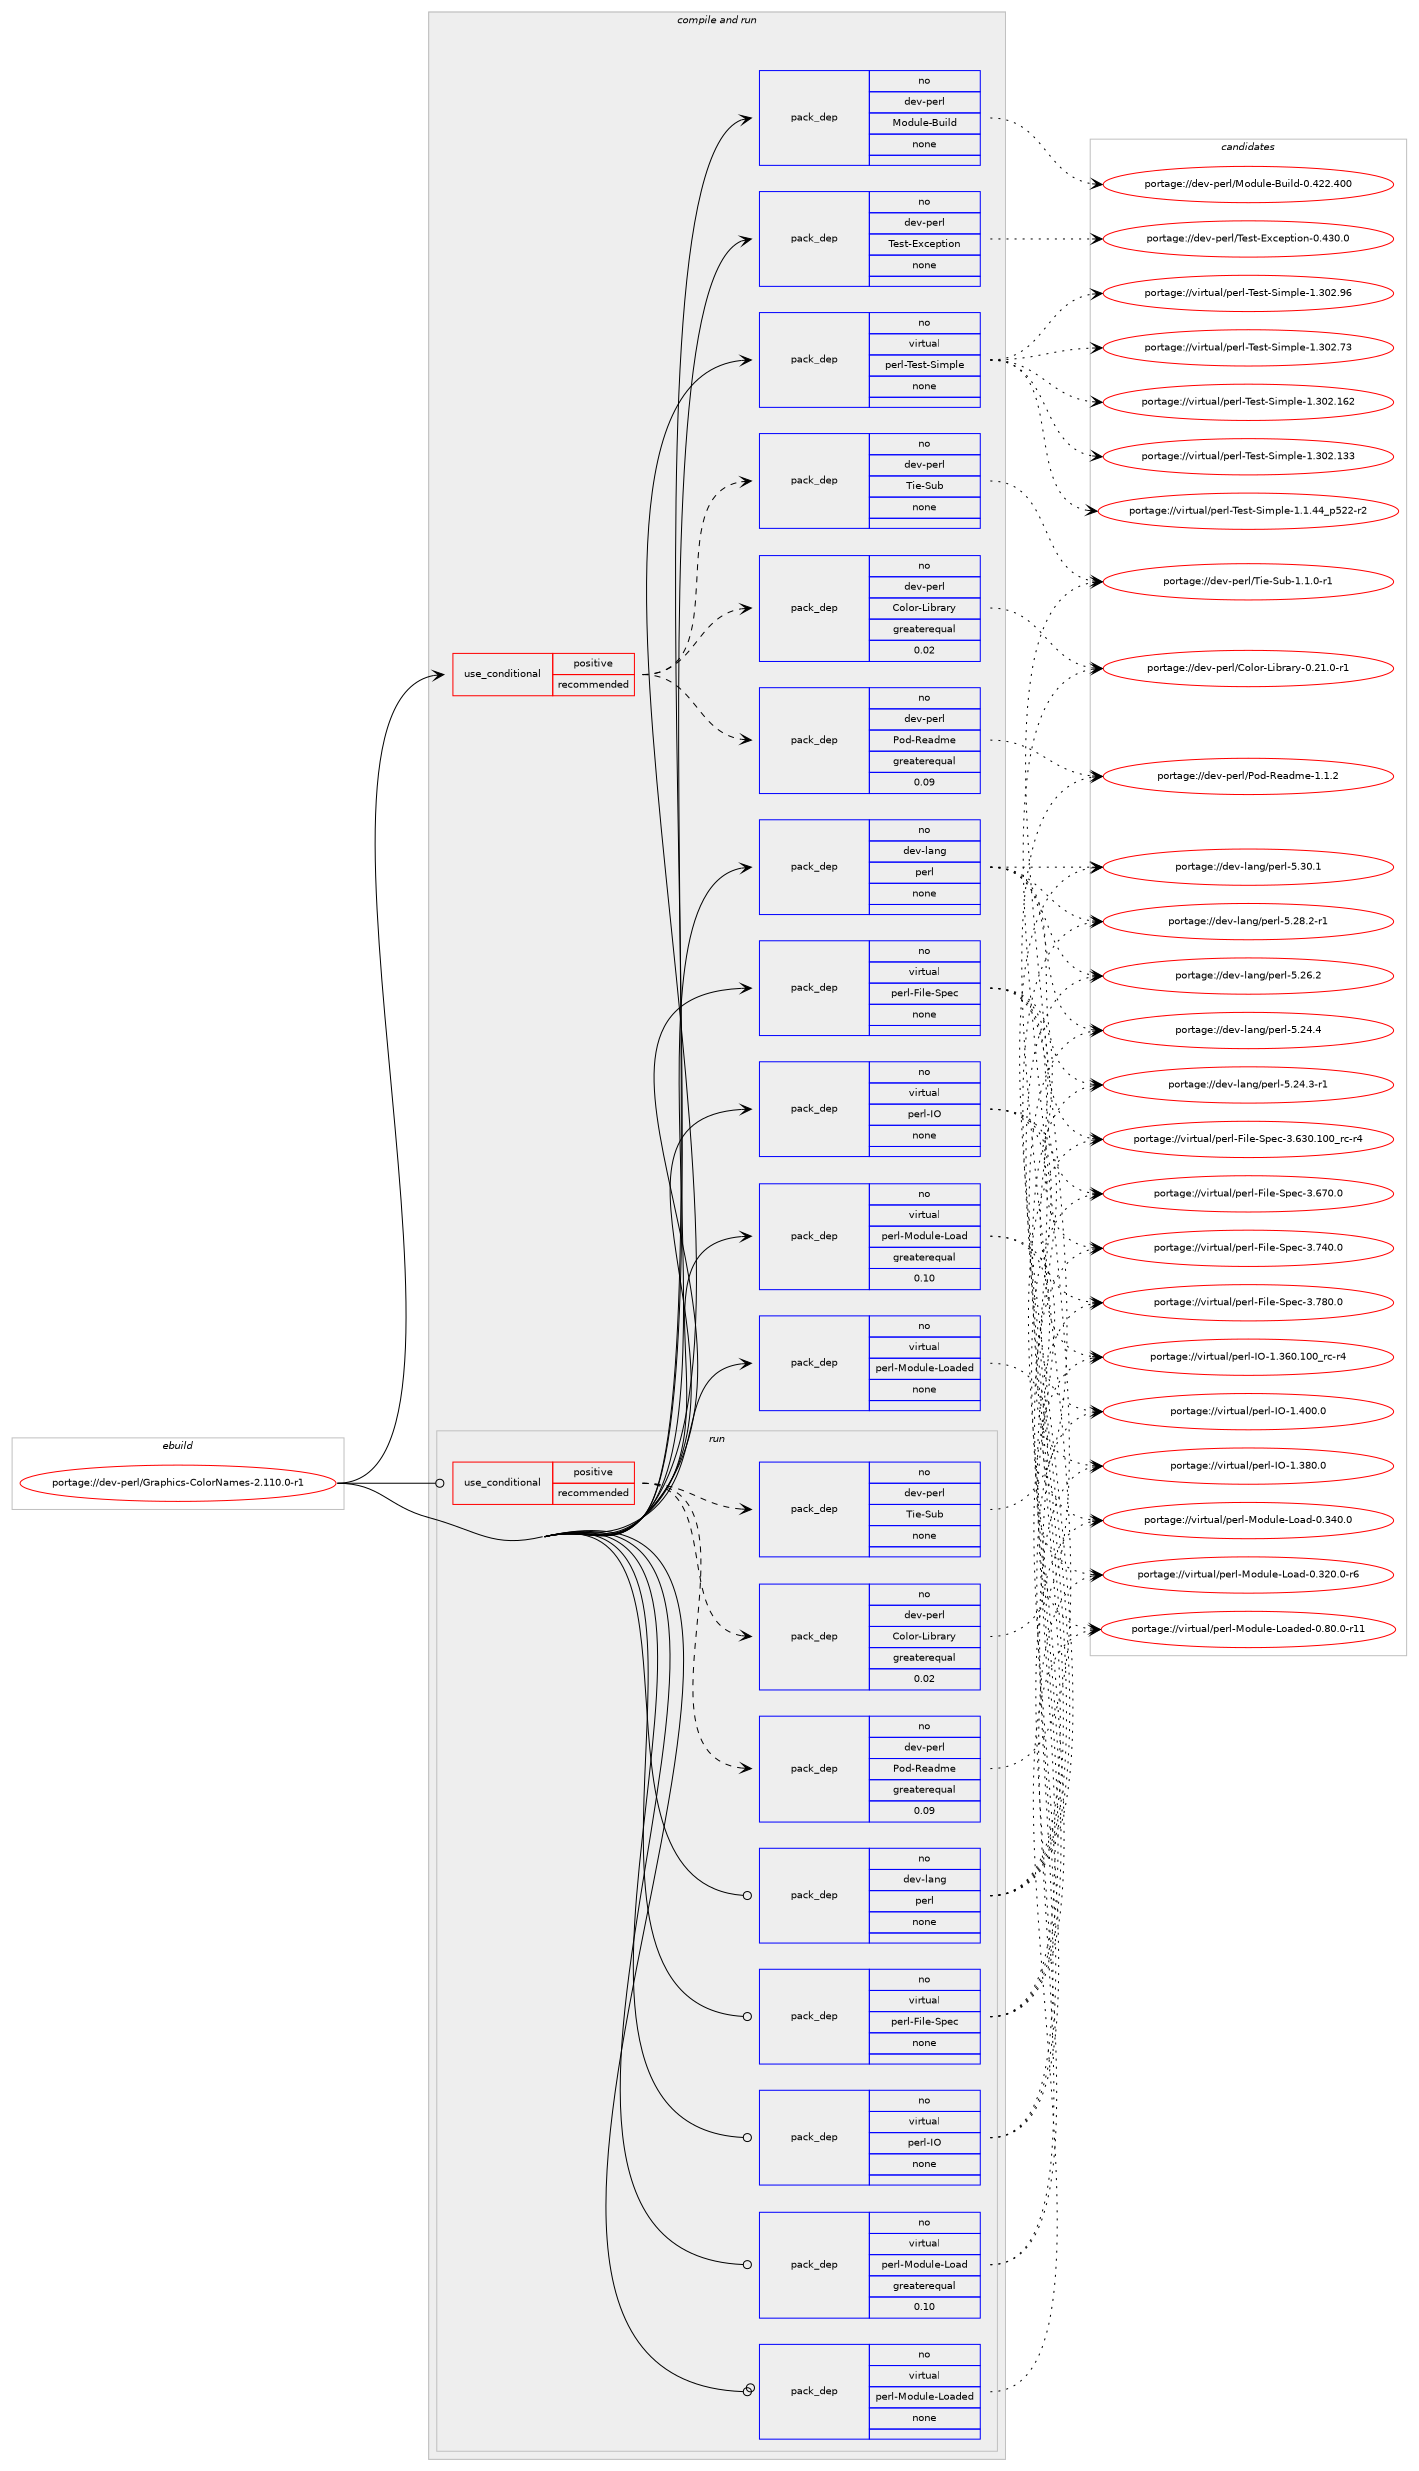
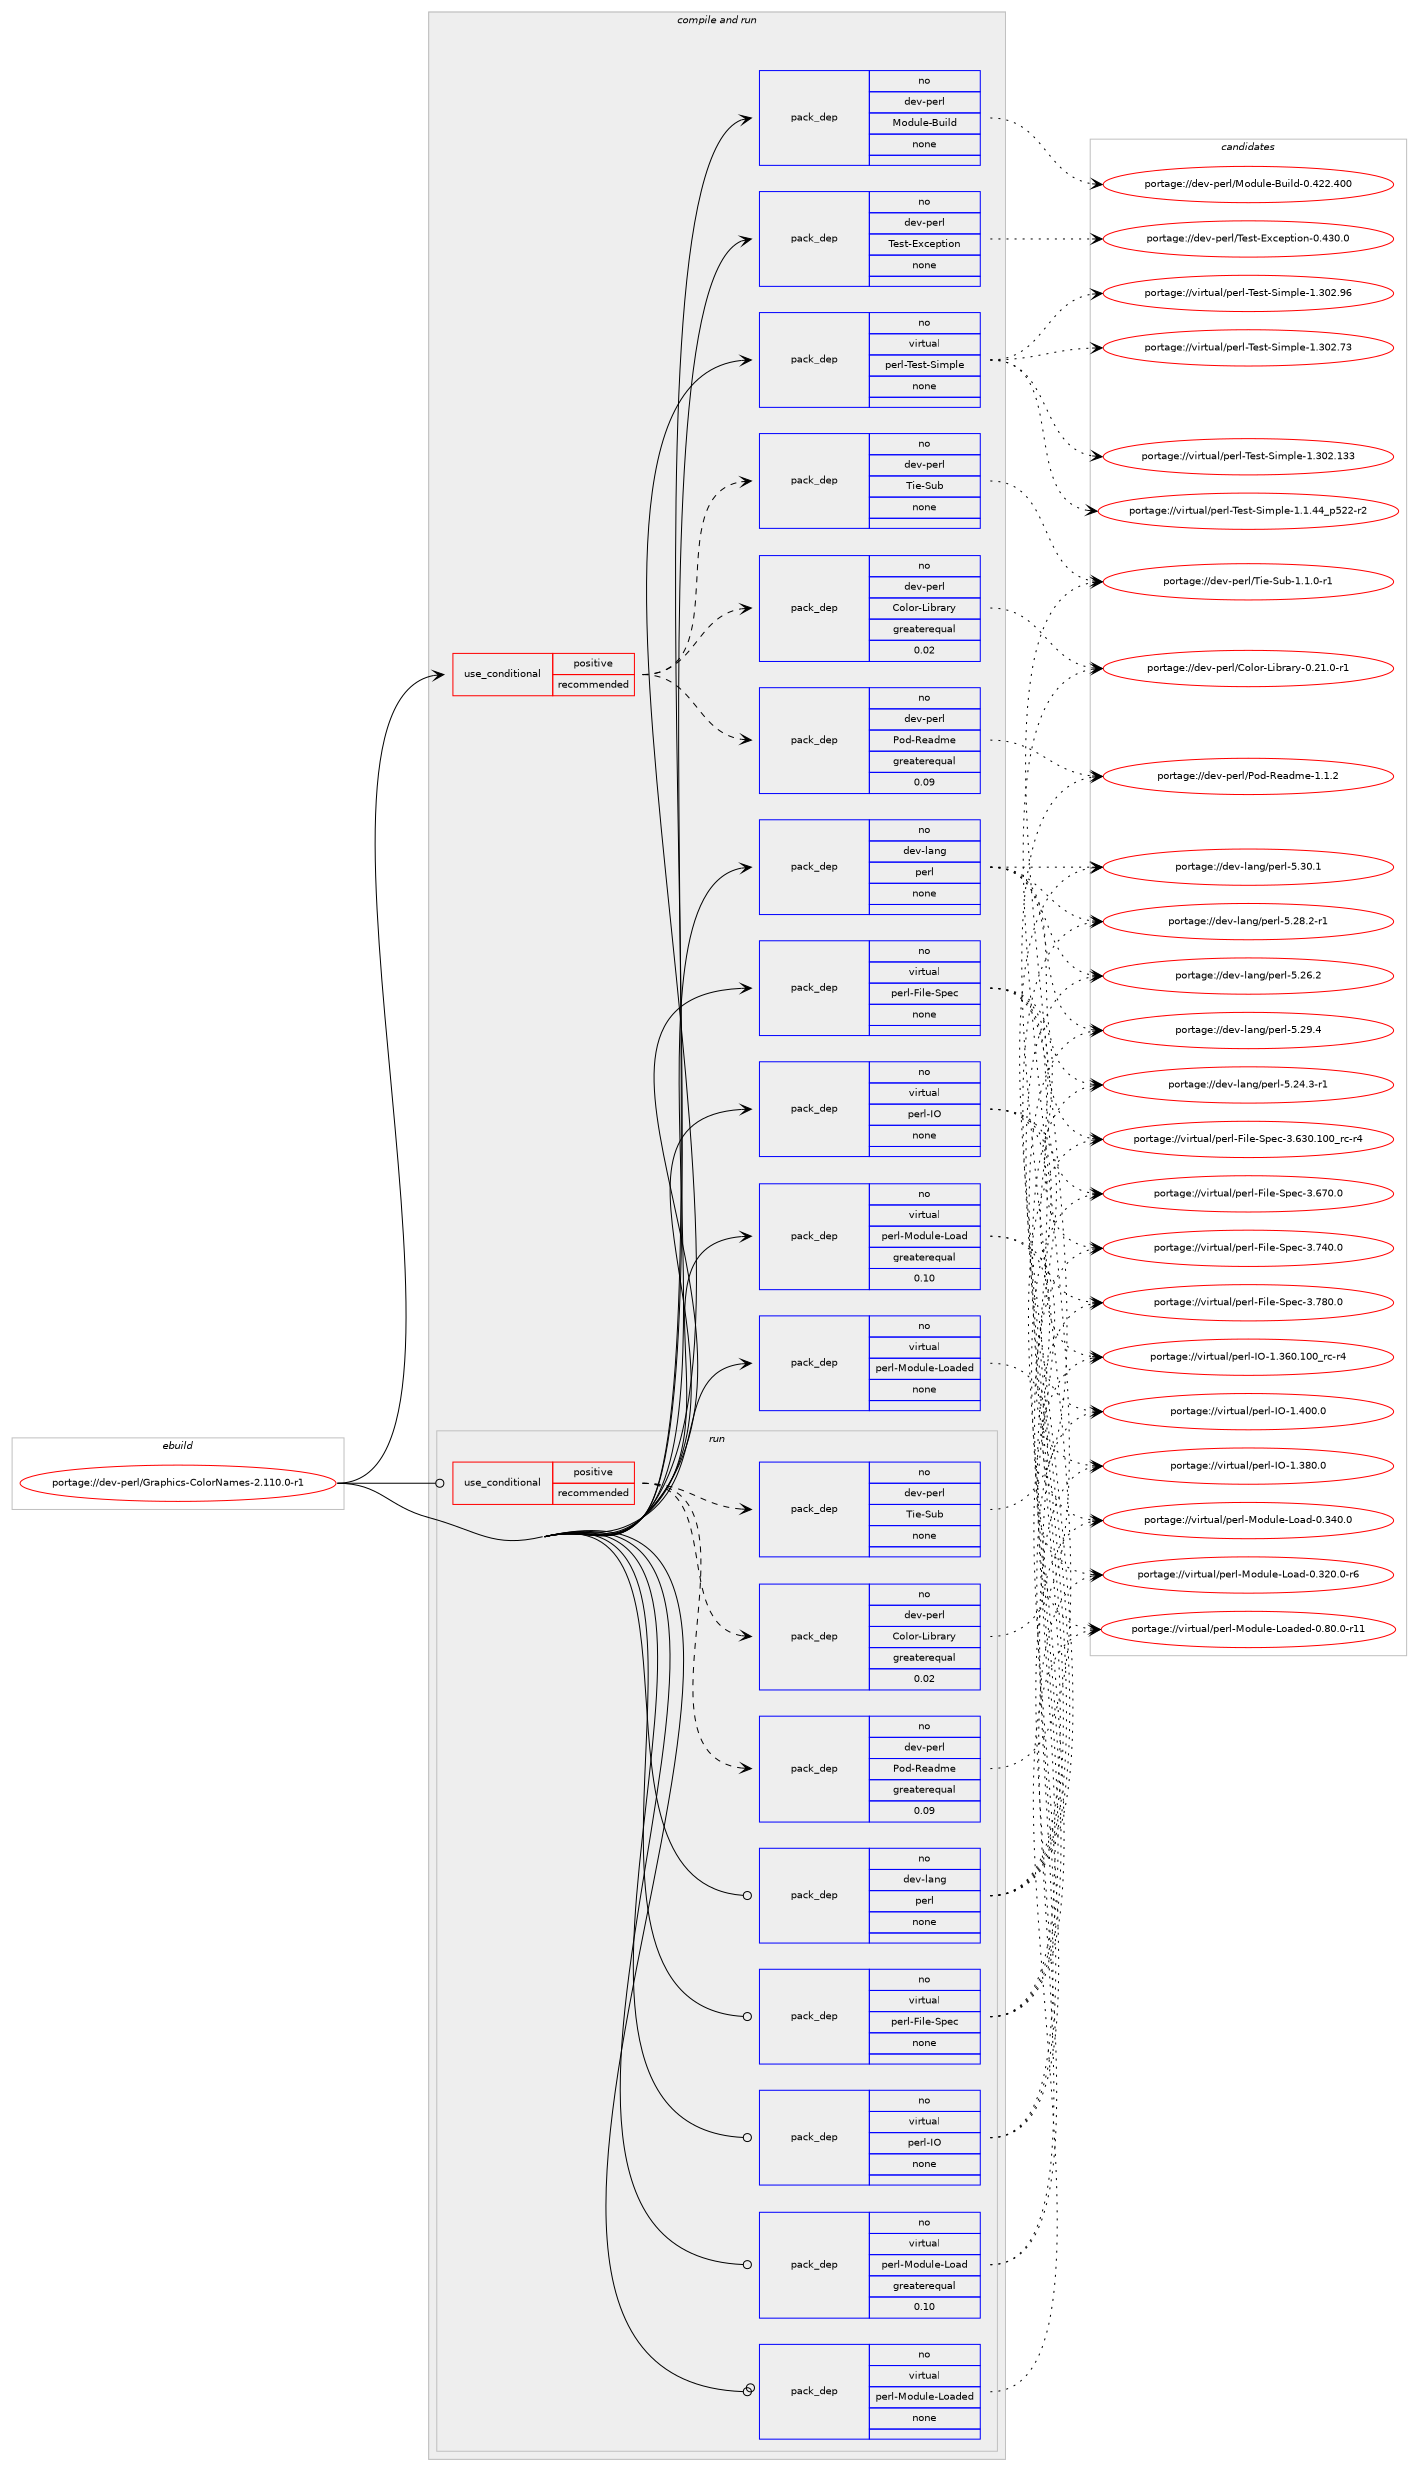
(1248, 402) -> none
(1248, 1031) -> (1248, 1031)
